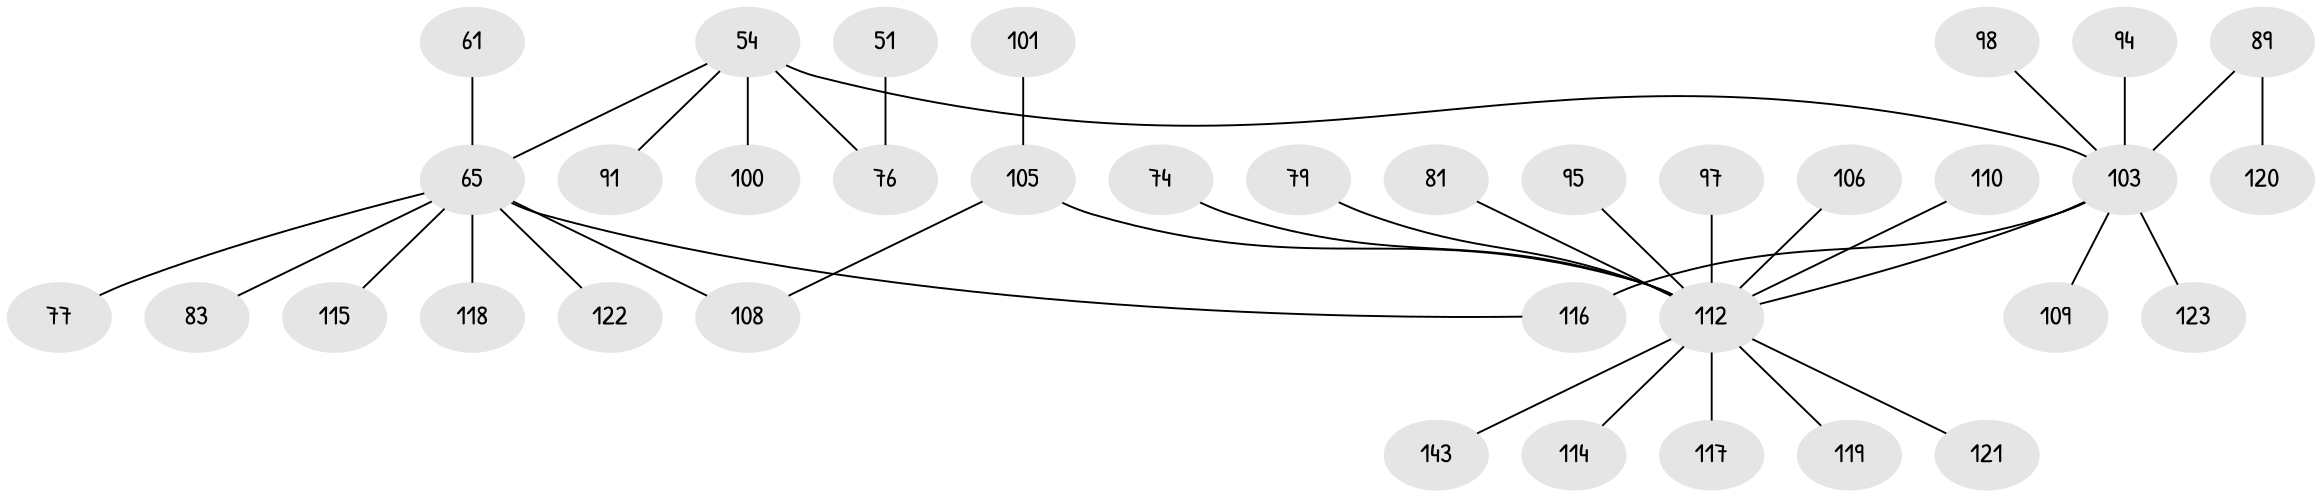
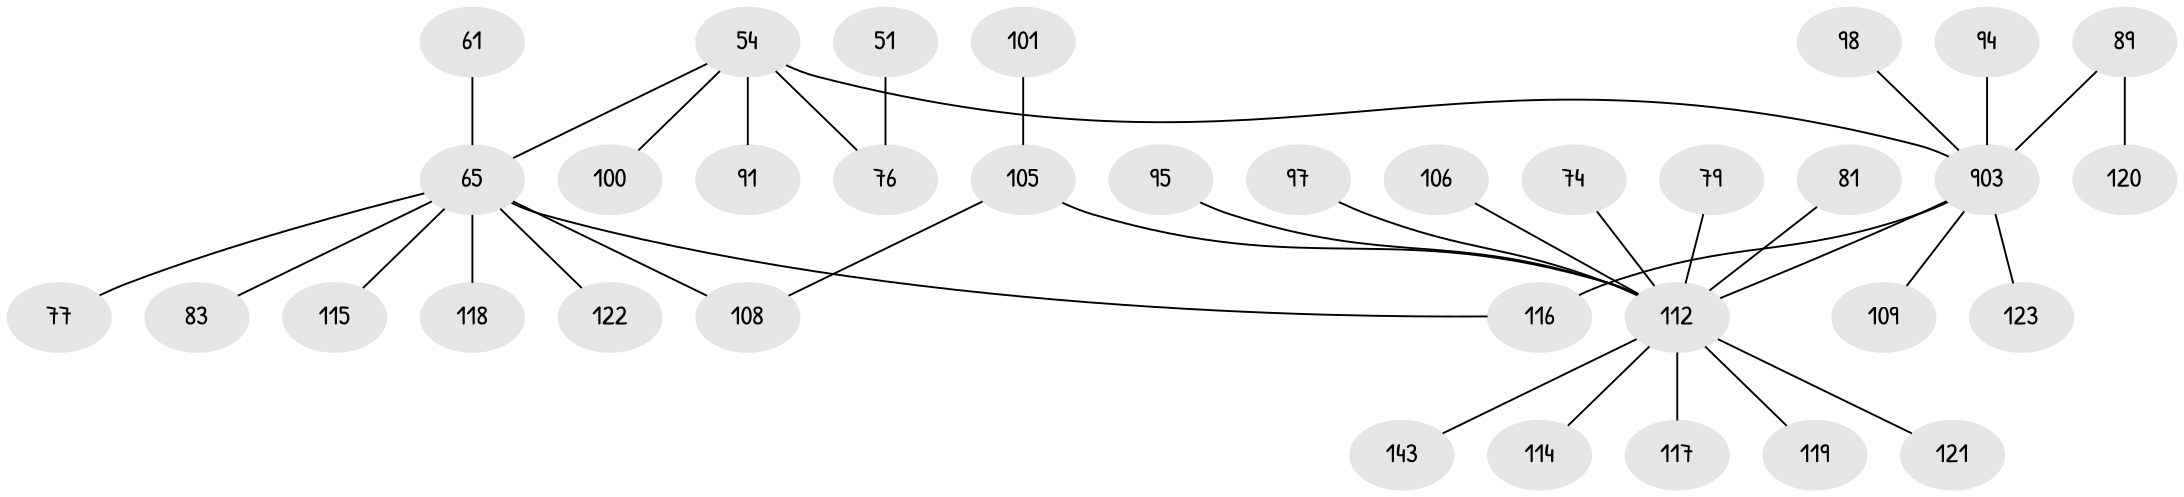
(1987, 180) -> none
(2125, 180) -> (1987, 180)
